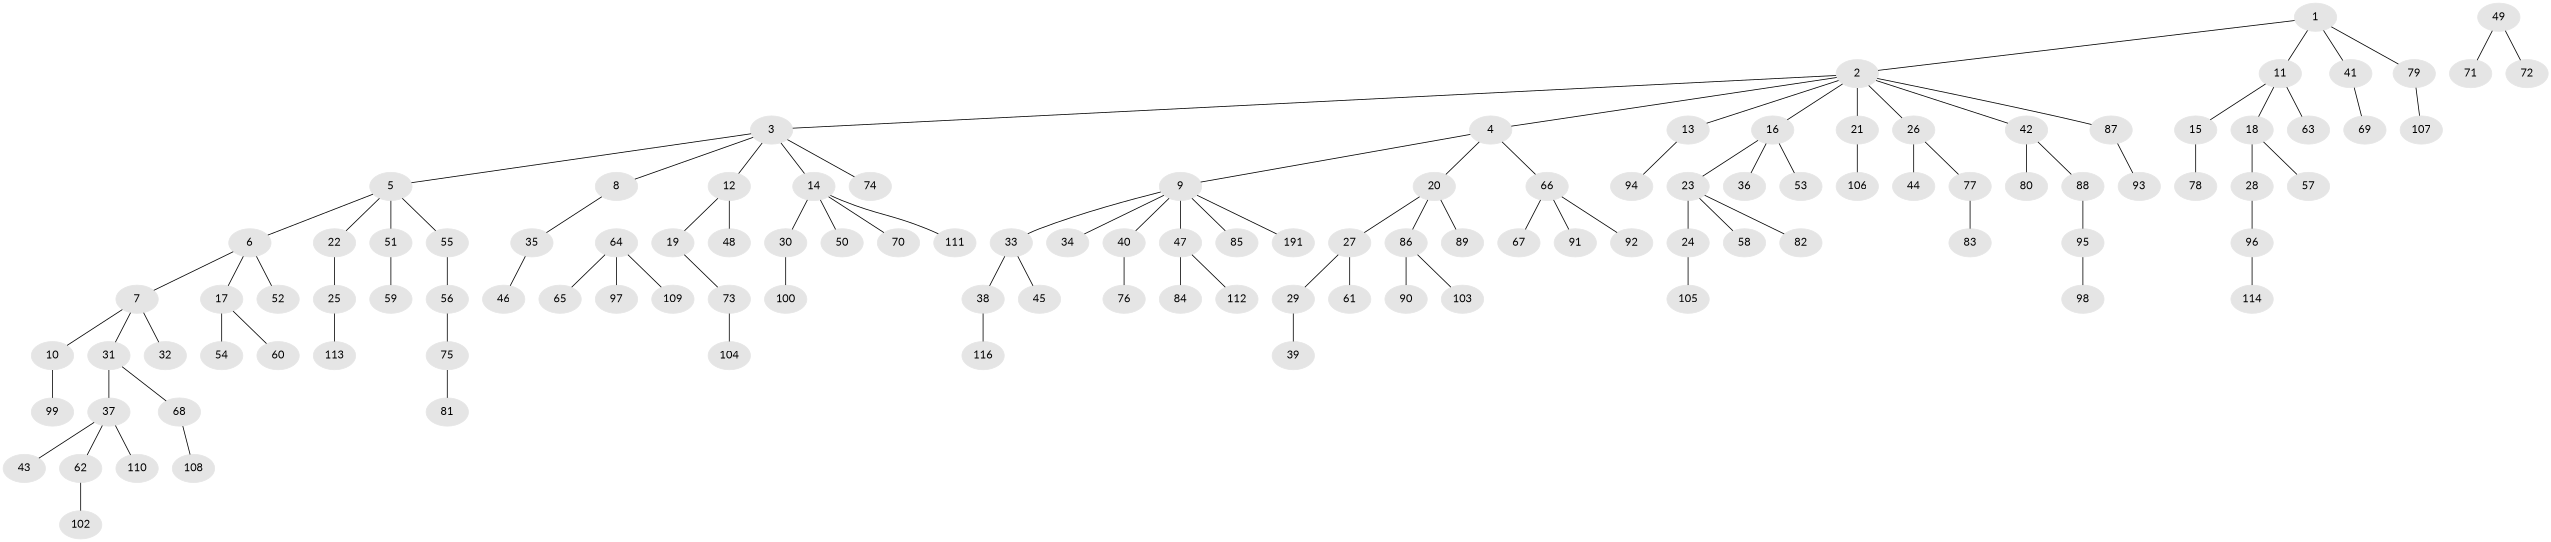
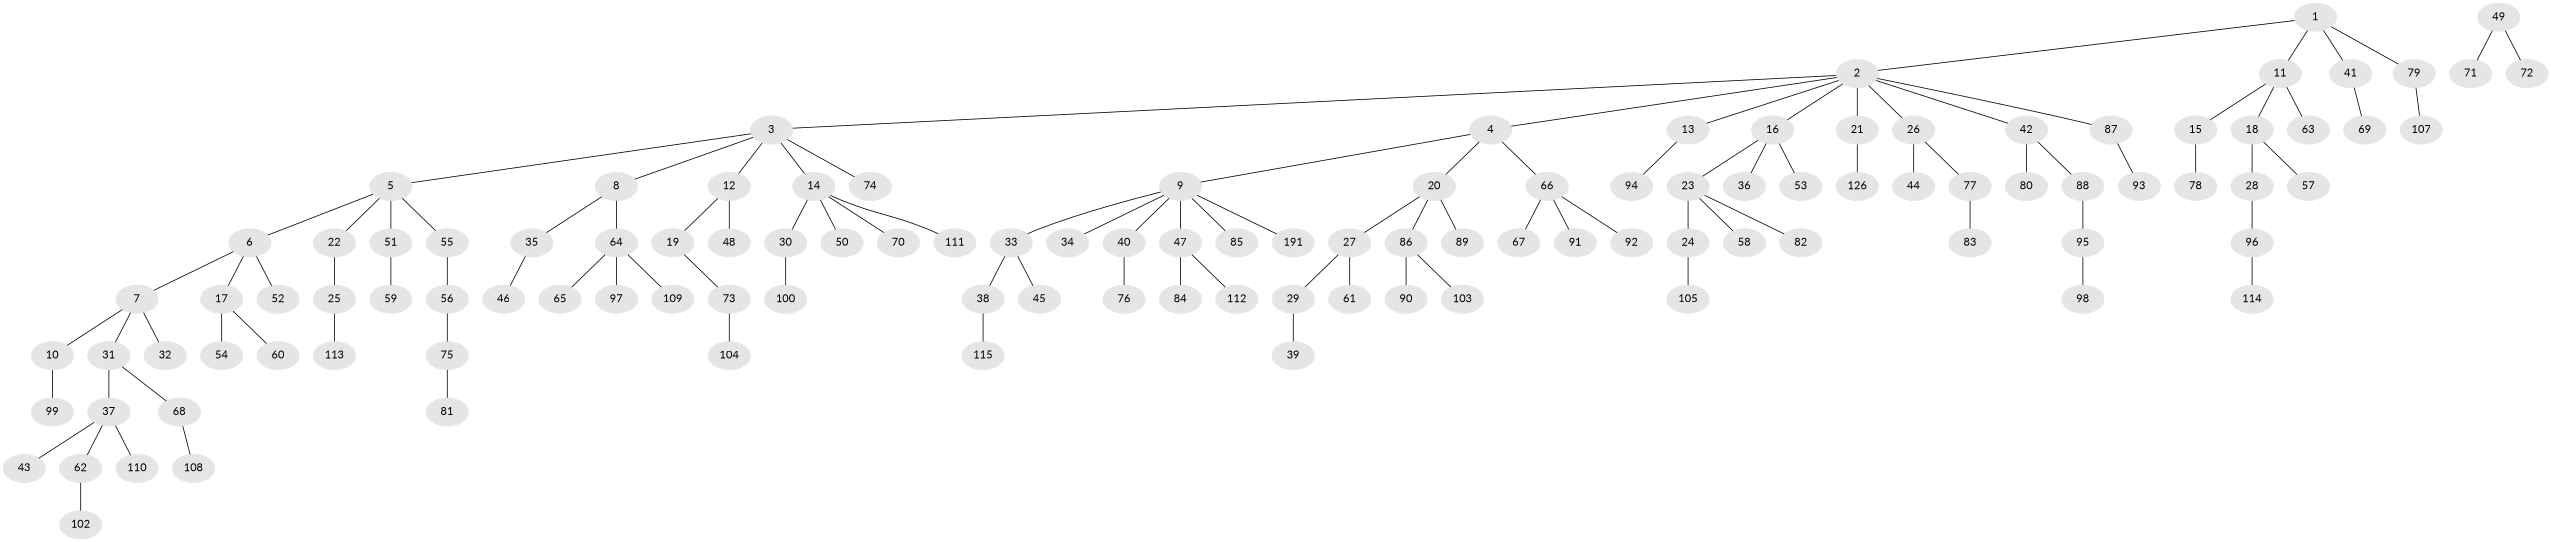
(1857, 186) -> (1857, 186)
none -> (616, 215)
(983, 356) -> (983, 356)
